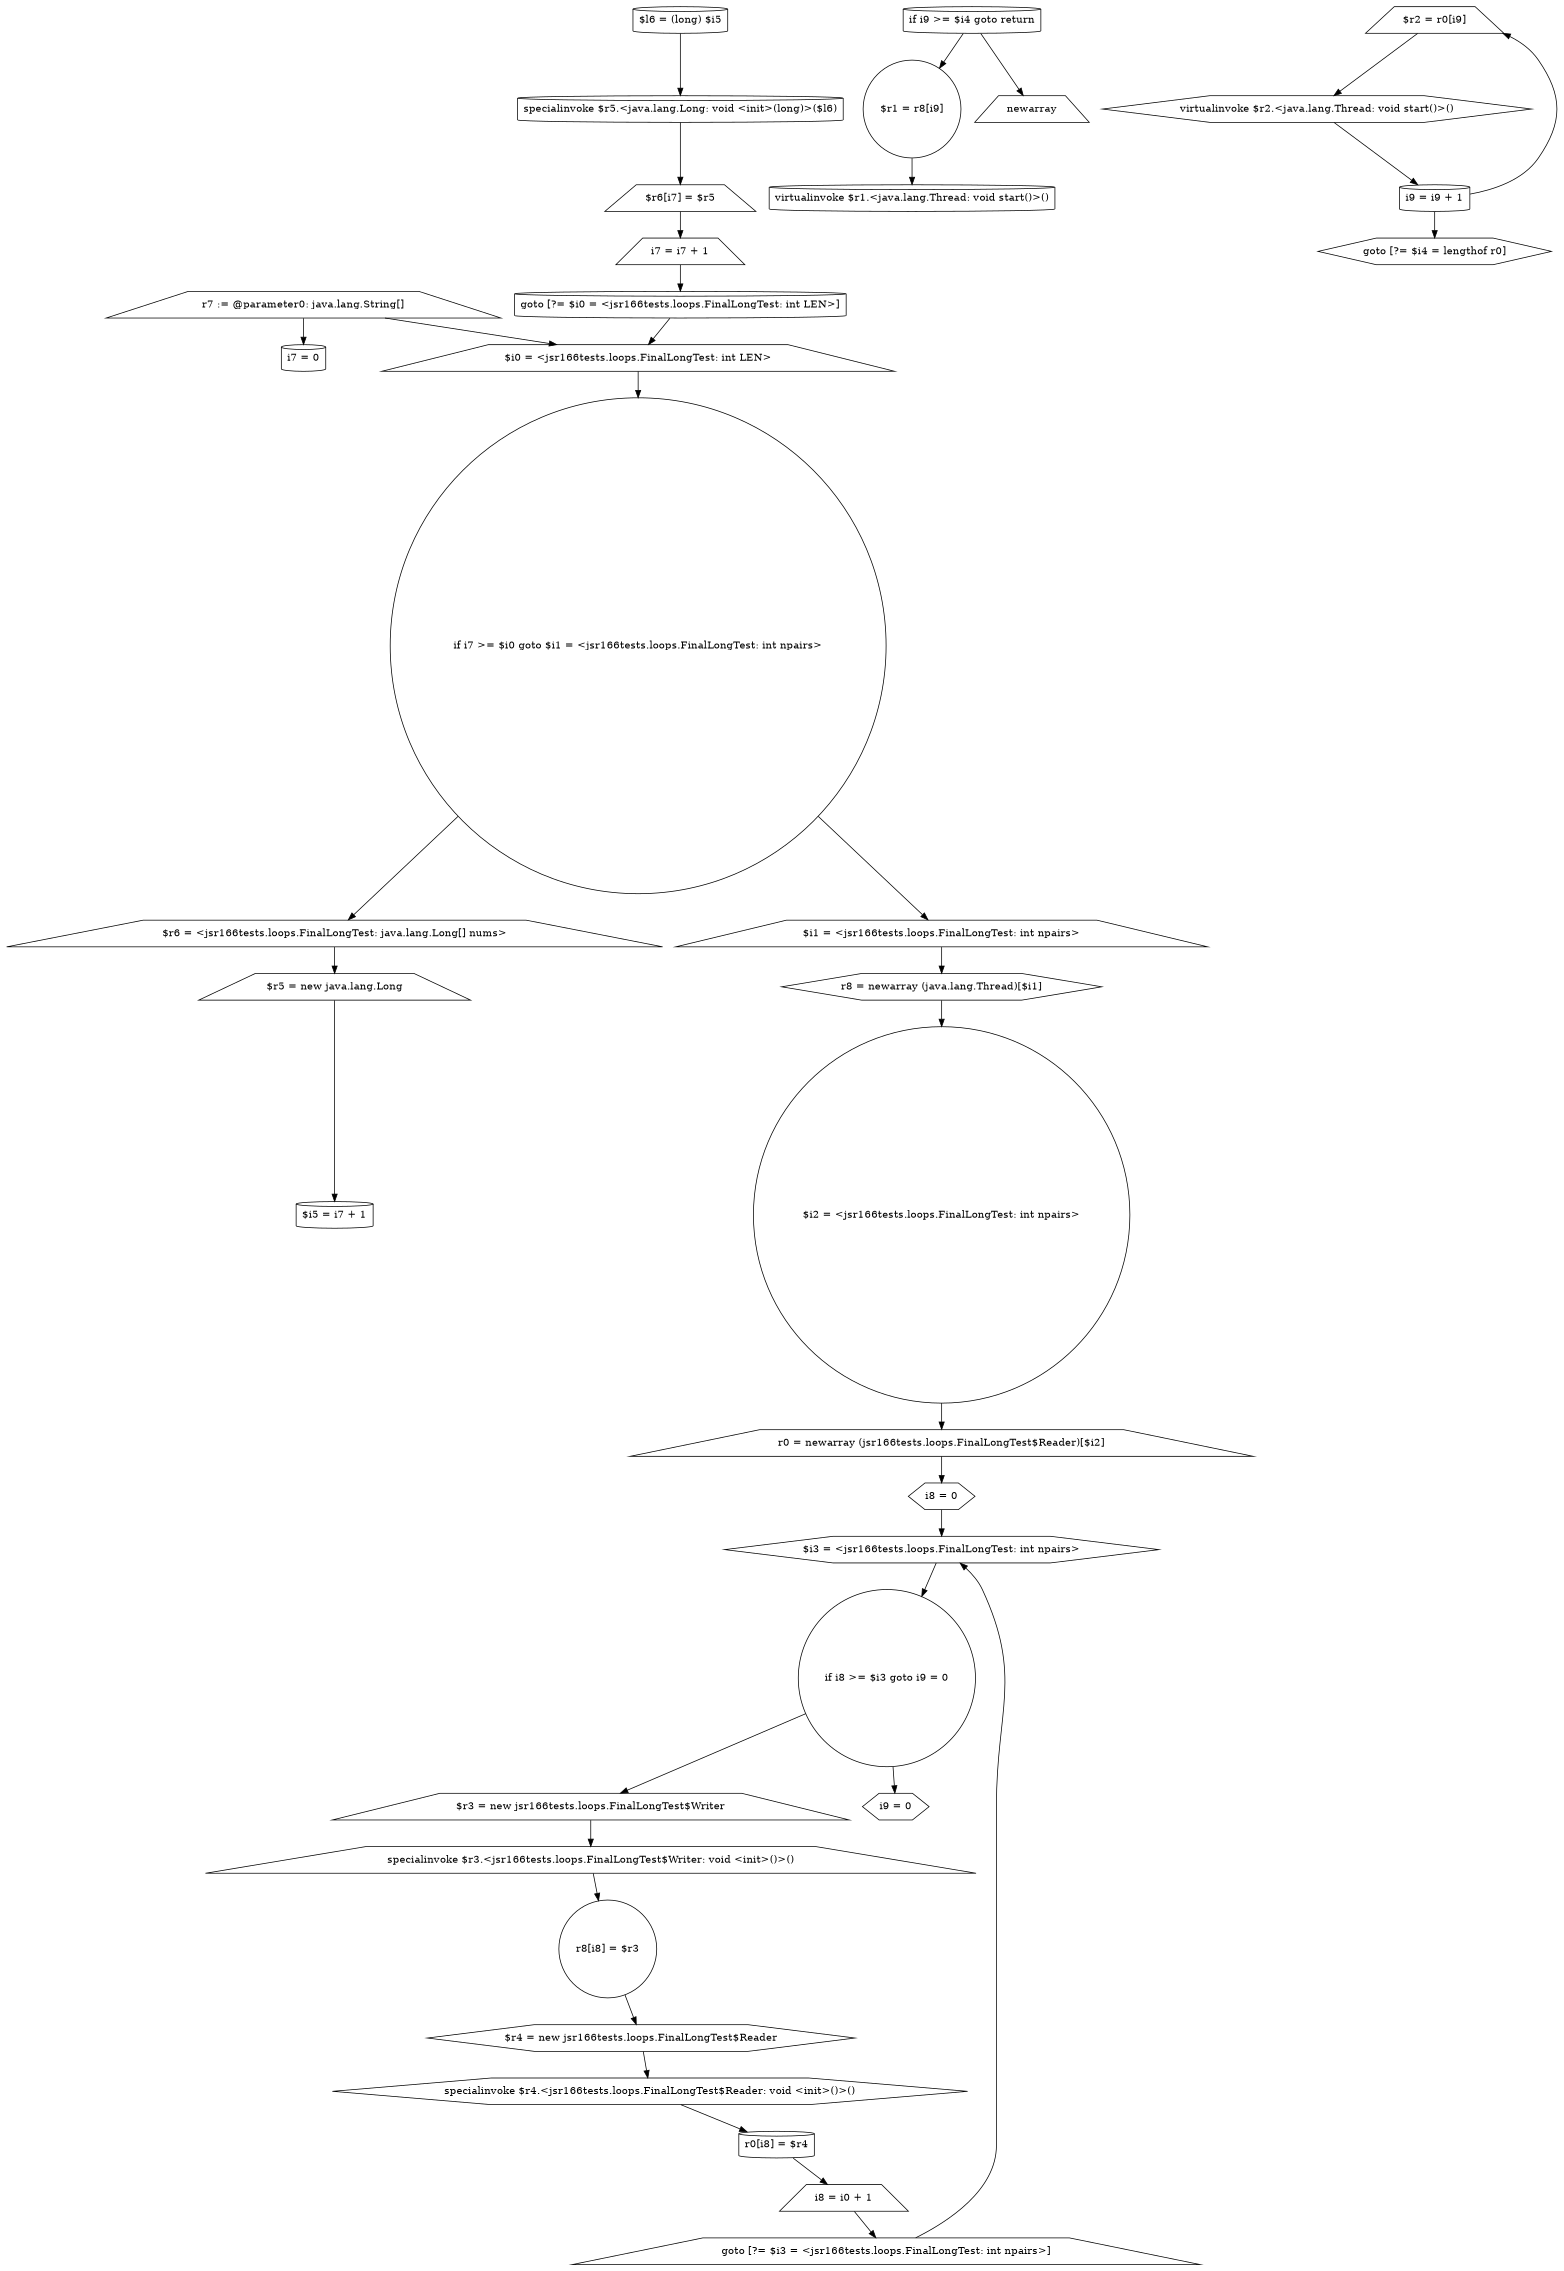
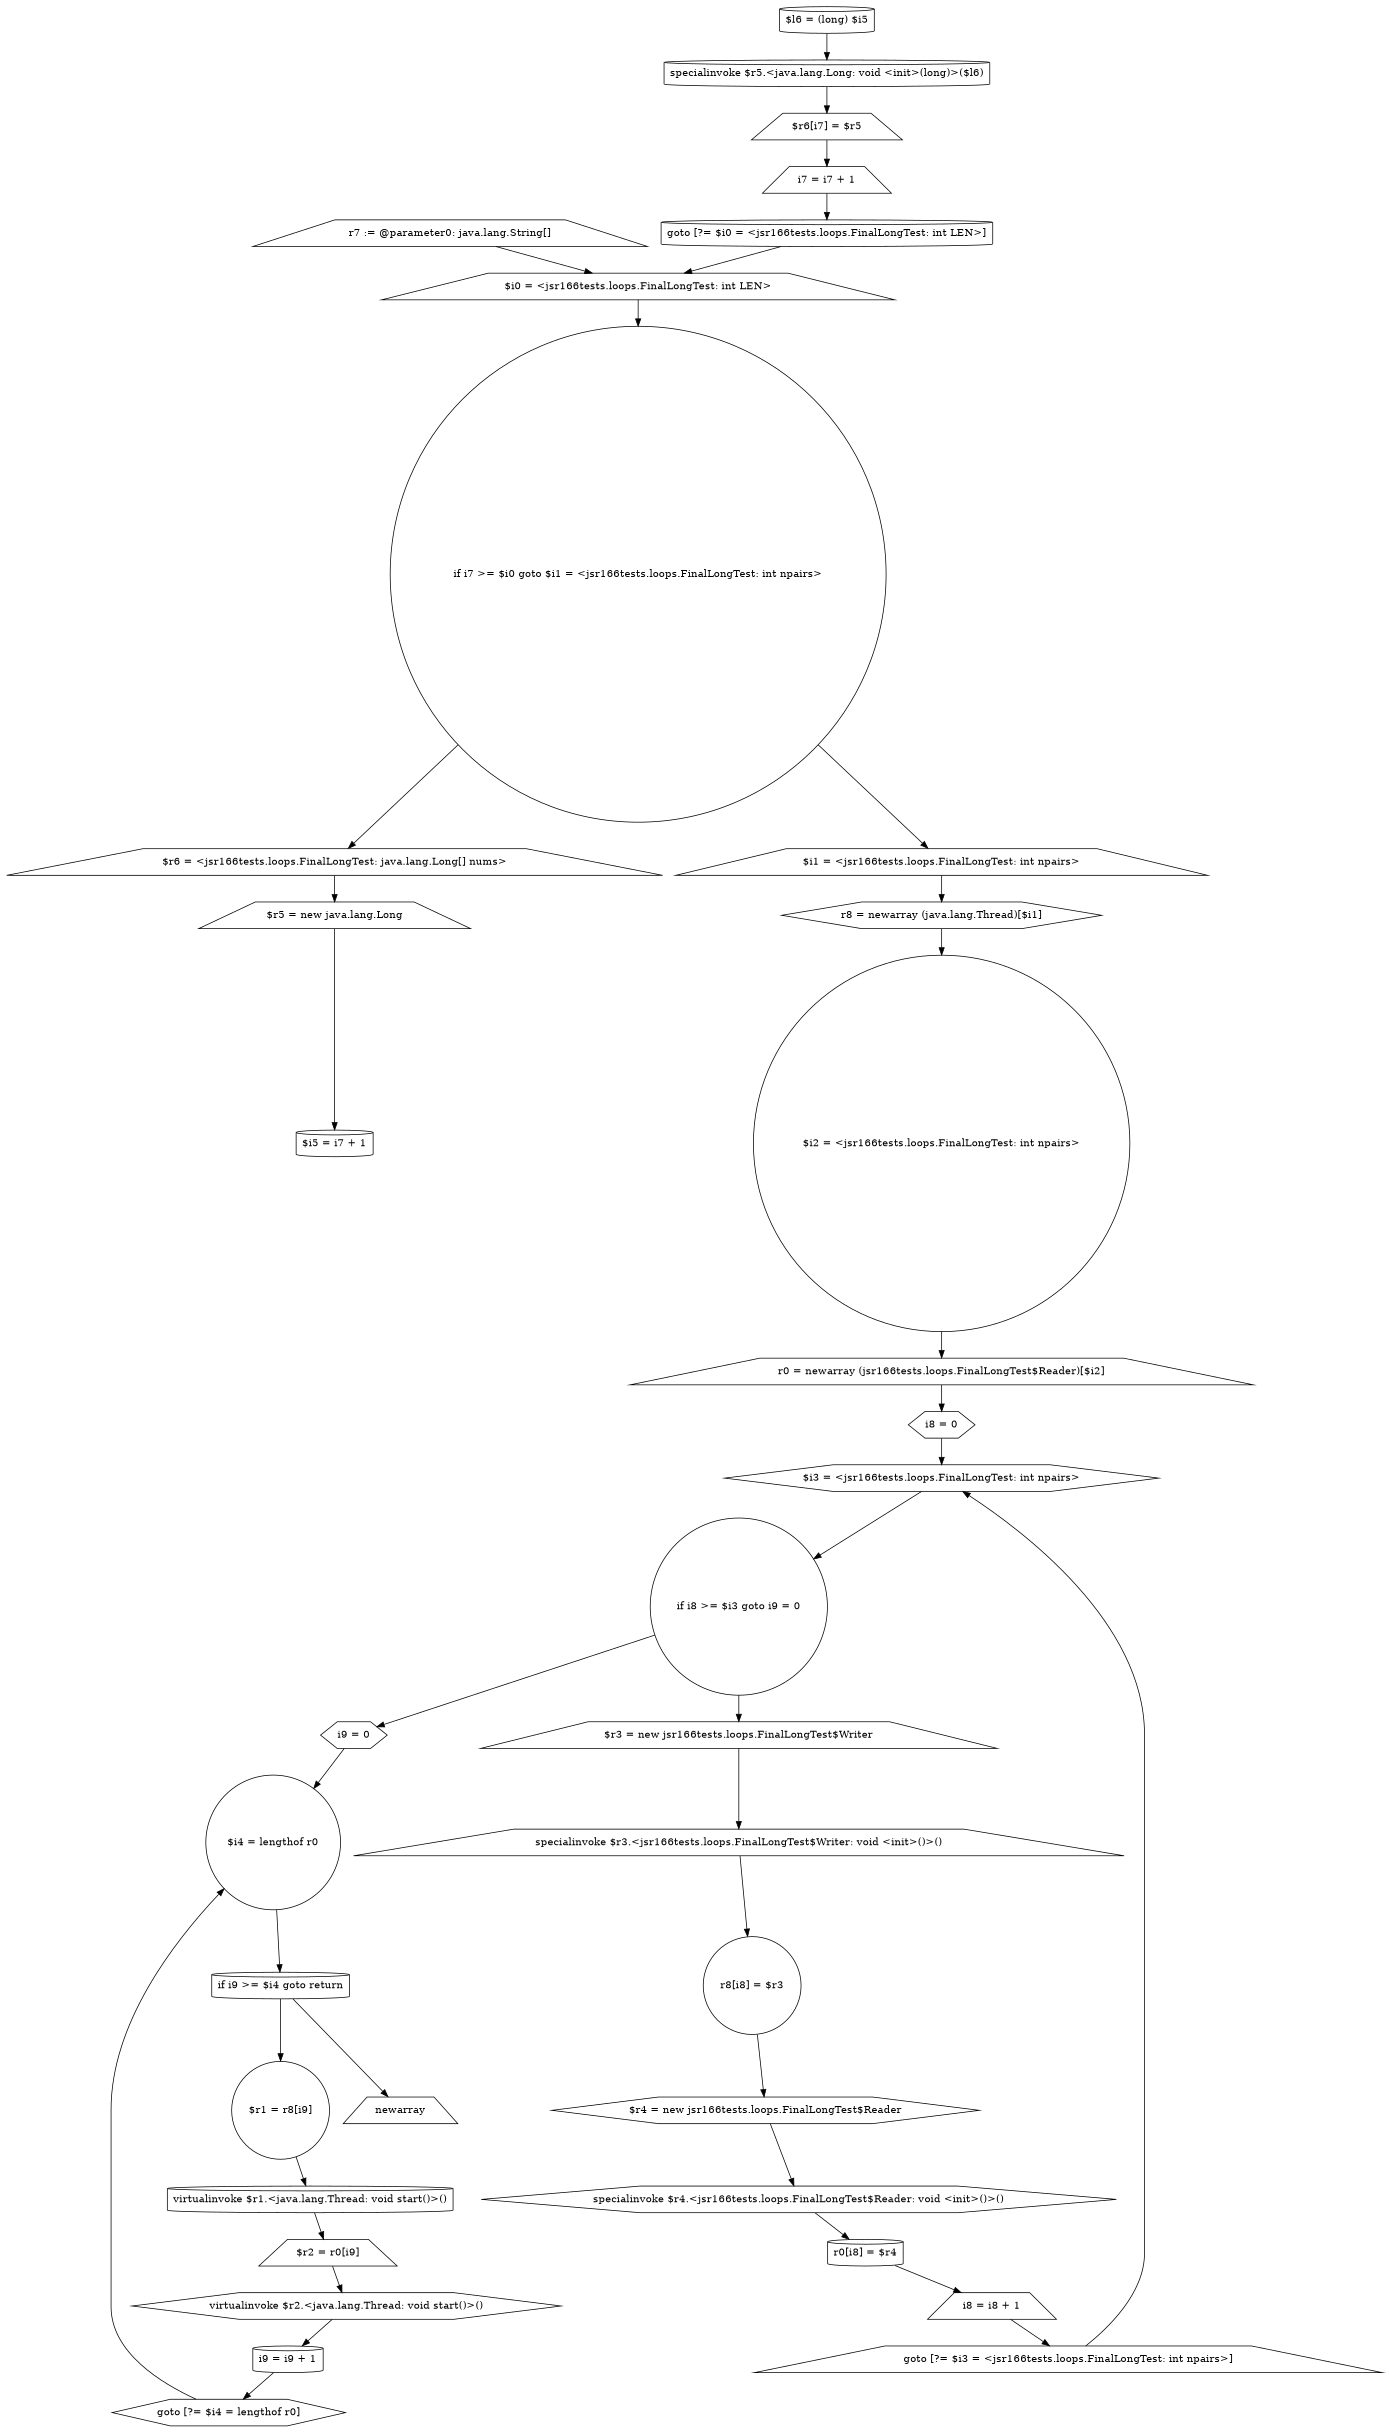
(1553, 129) -> (318, 2222)
(304, 358) -> none
none -> (273, 1842)
(844, 2198) -> (992, 2306)
